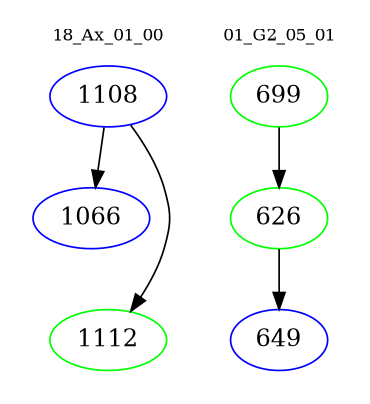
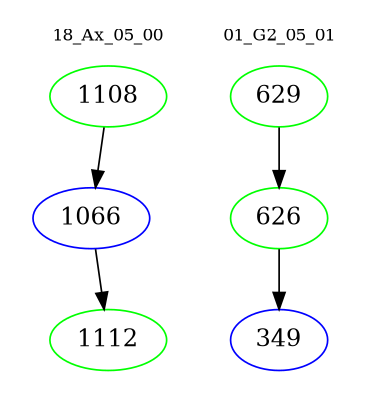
(108, 36) -> (108, 36)
(108, 96) -> (108, 96)
(279, 96) -> (279, 96)
(169, 210) -> (99, 271)
(279, 340) -> (279, 340)
